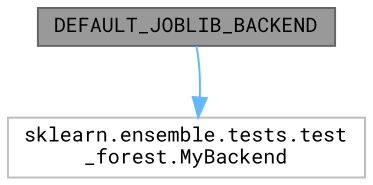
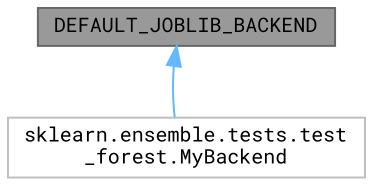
(199, 72) -> (173, 92)
